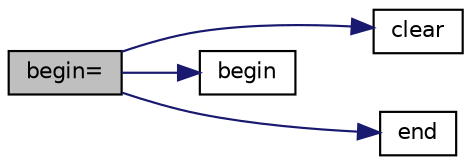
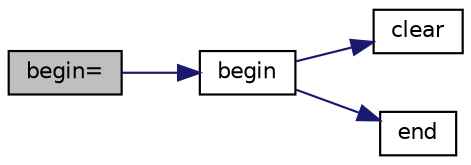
(235, 28) -> (324, 54)
(239, 121) -> (327, 101)
